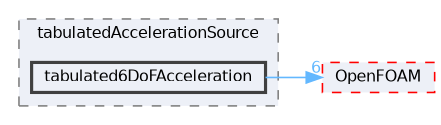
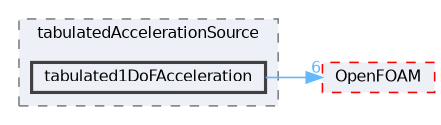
(149, 77) -> (149, 77)
